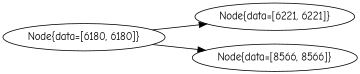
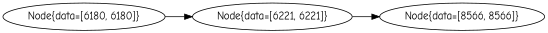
(175, 47) -> (362, 17)
